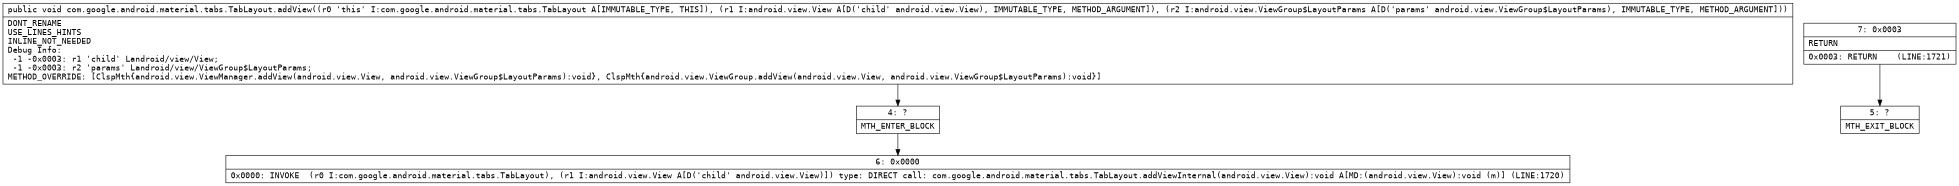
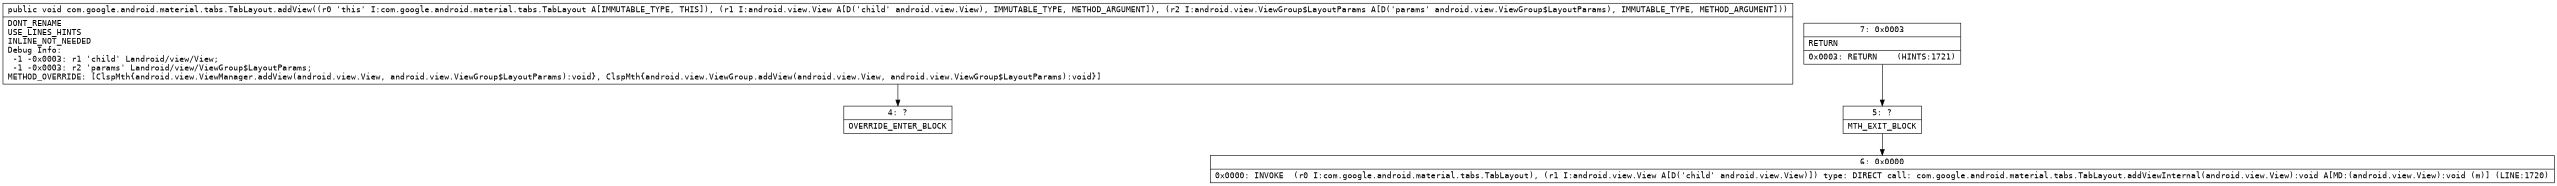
(1880, 57) -> (1882, 57)
(898, 126) -> (898, 126)
(898, 141) -> (1882, 141)
